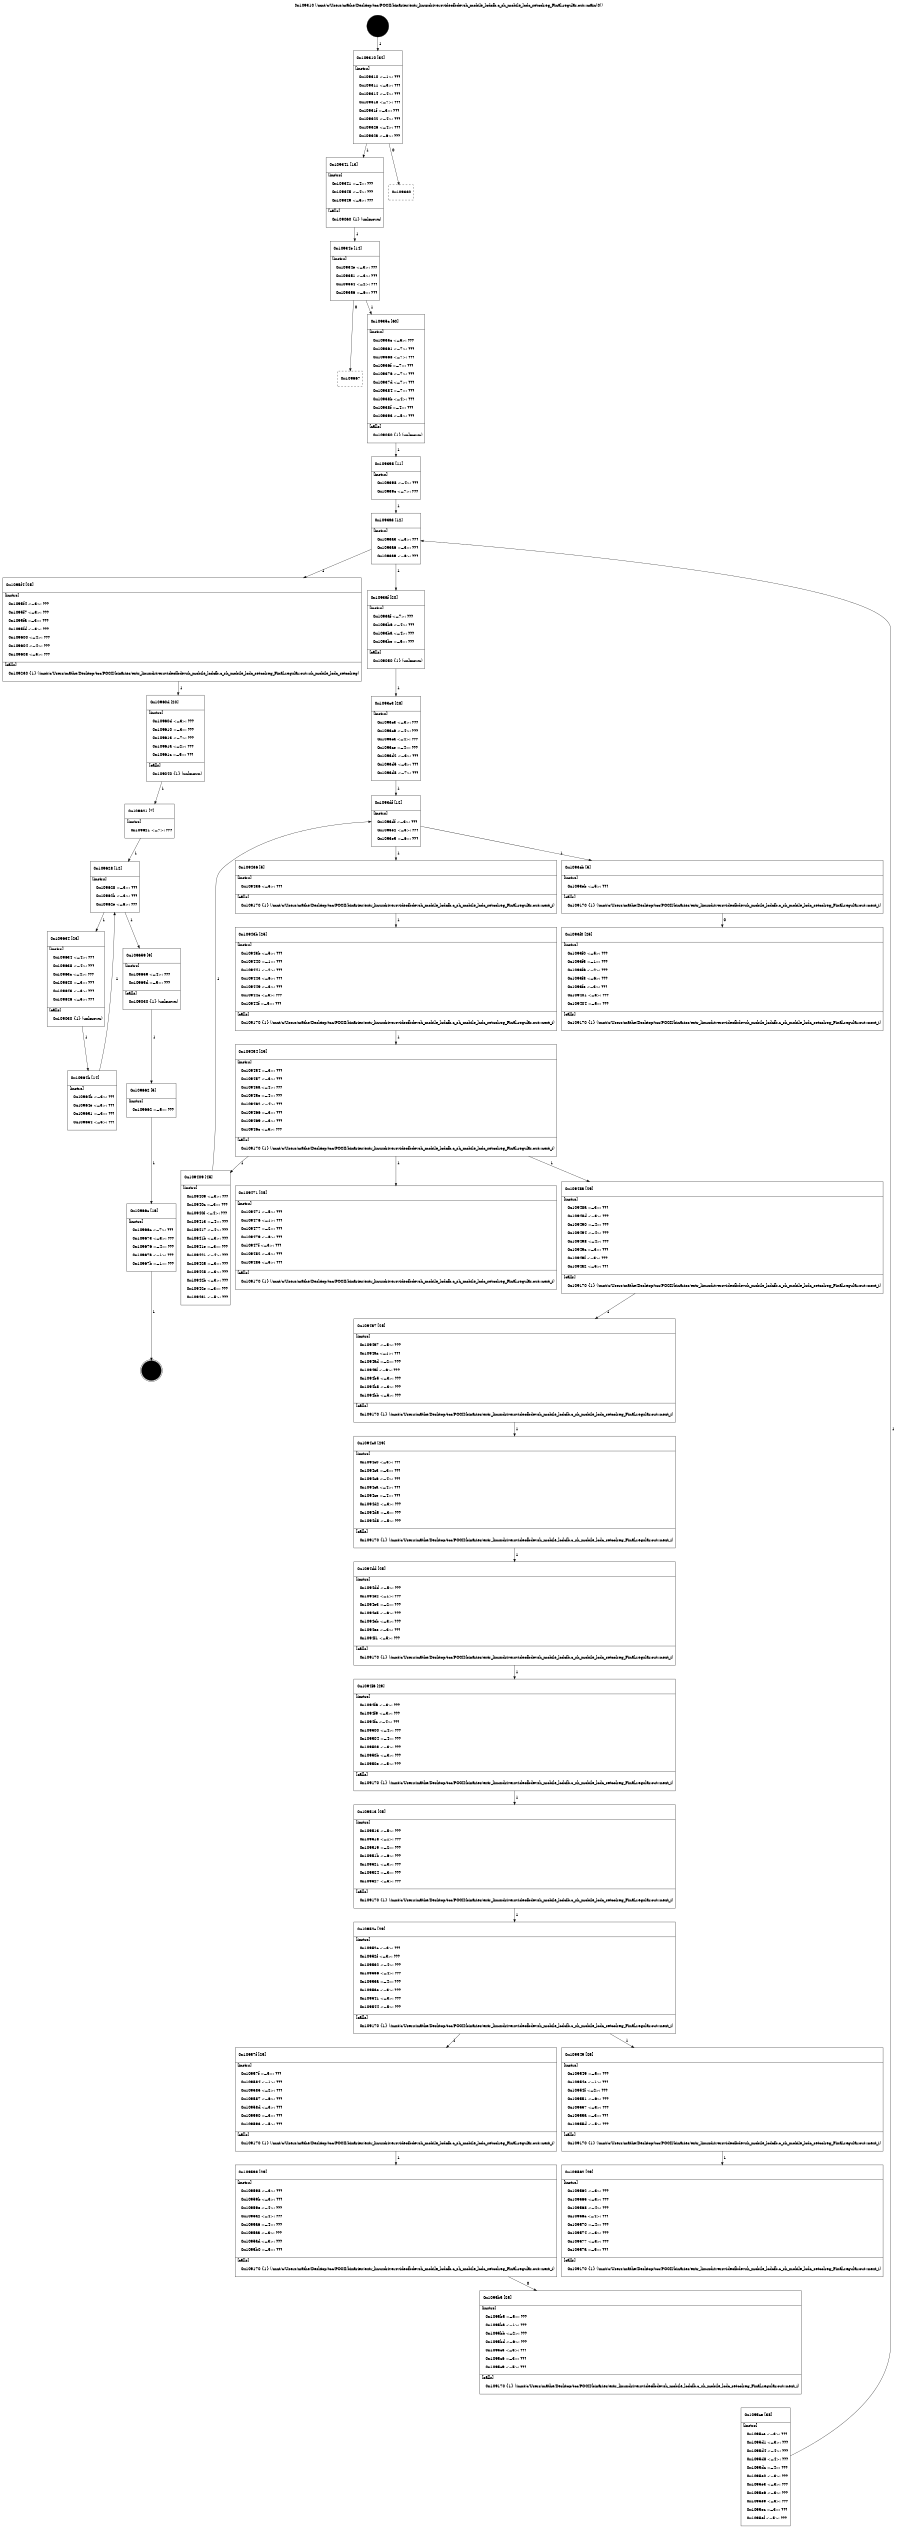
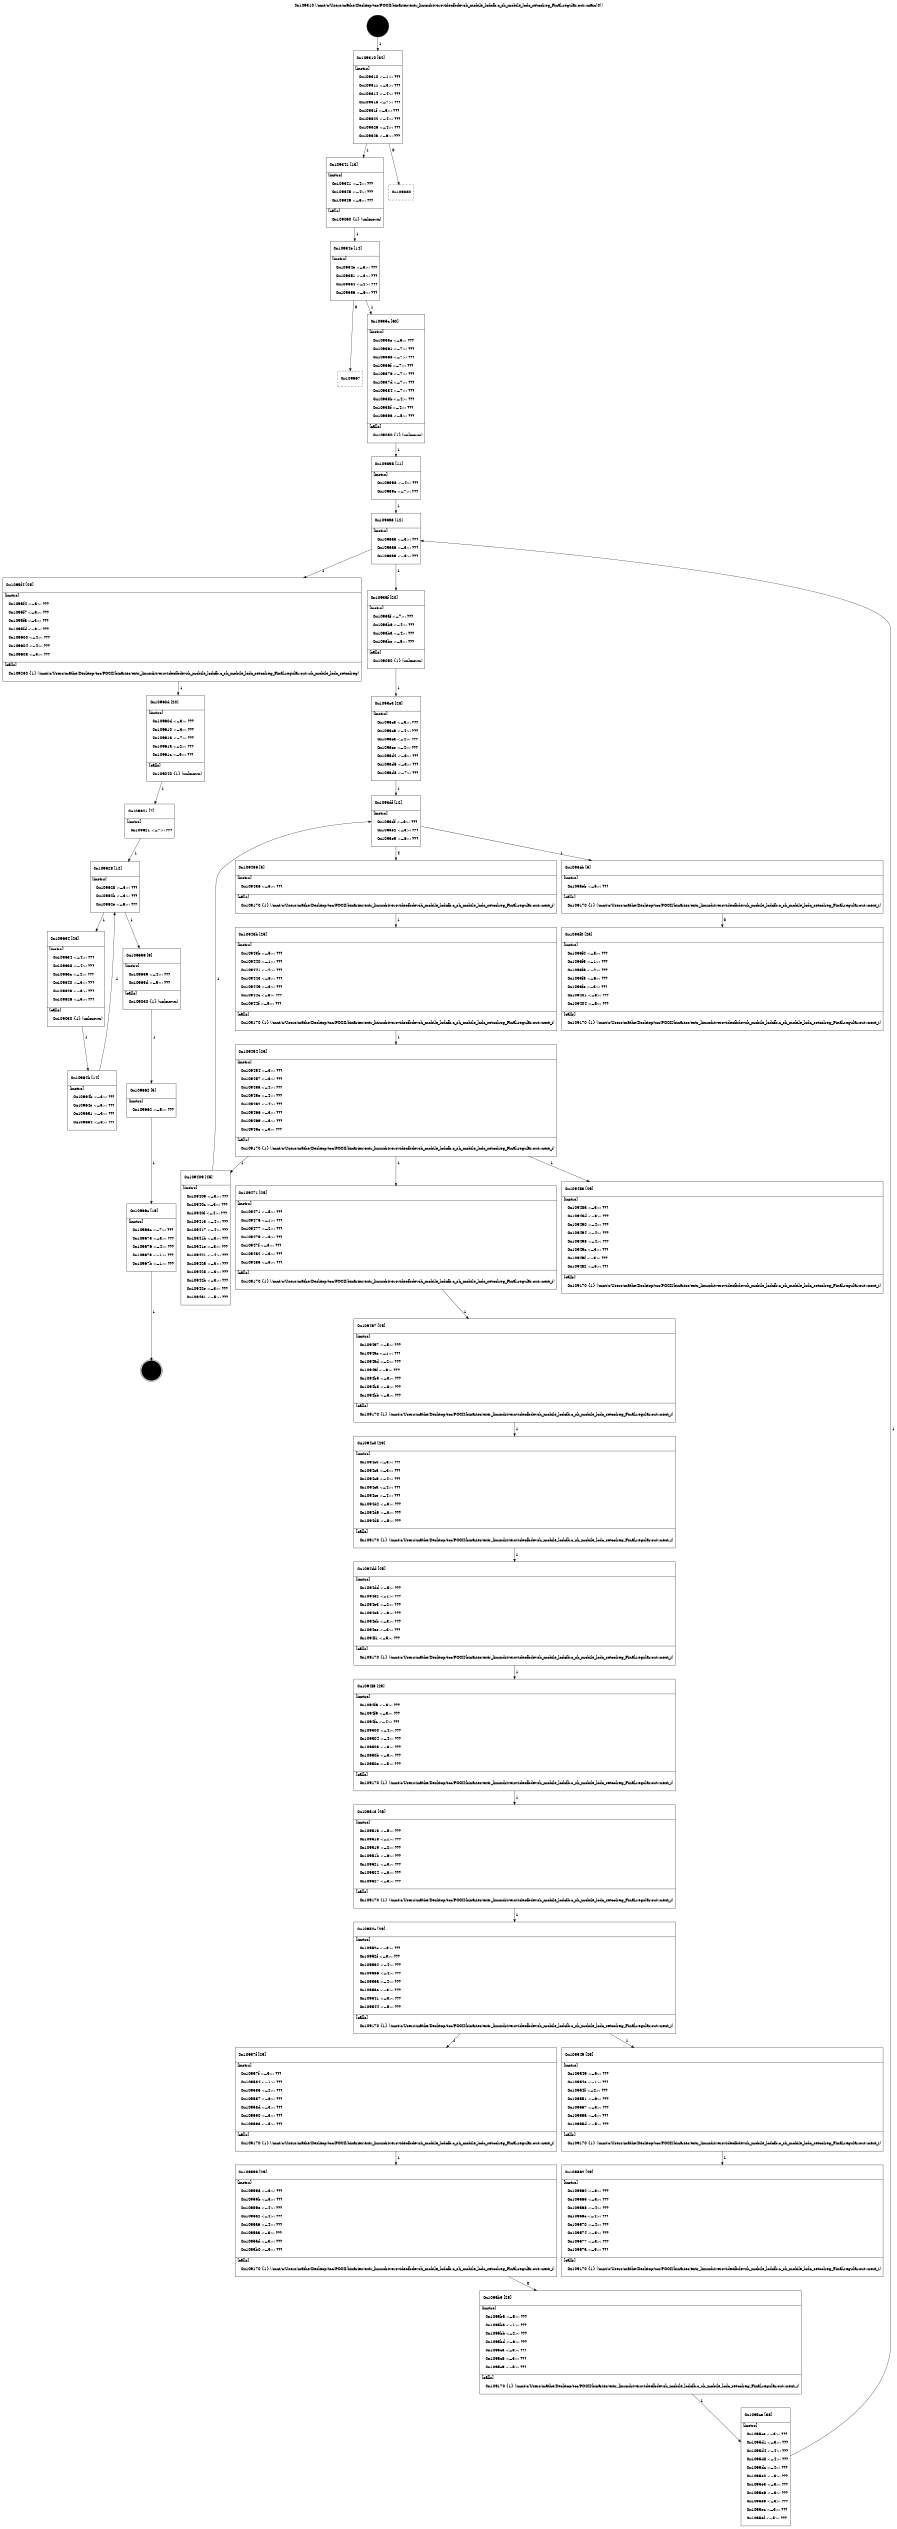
(398, 853) -> (398, 853)
(616, 1305) -> (454, 1303)
none -> (716, 2417)
